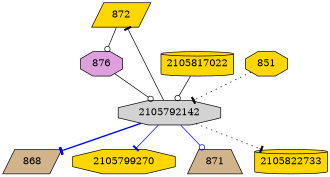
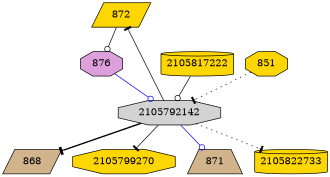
(197, 64) -> (197, 64)
(131, 85) -> (131, 85)
(148, 136) -> (148, 136)
(102, 137) -> (102, 137)
